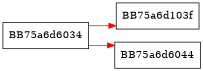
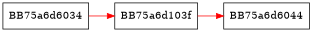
(98, 45) -> (207, 16)
